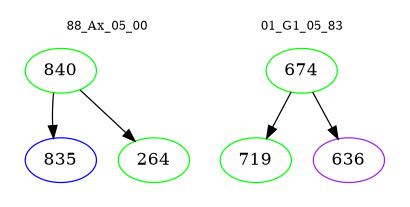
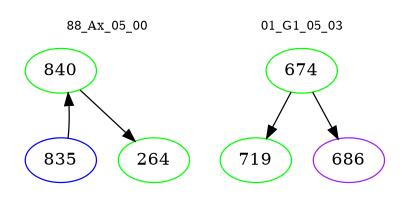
(302, 27) -> (302, 27)
(53, 109) -> (69, 122)
(349, 160) -> (349, 160)
